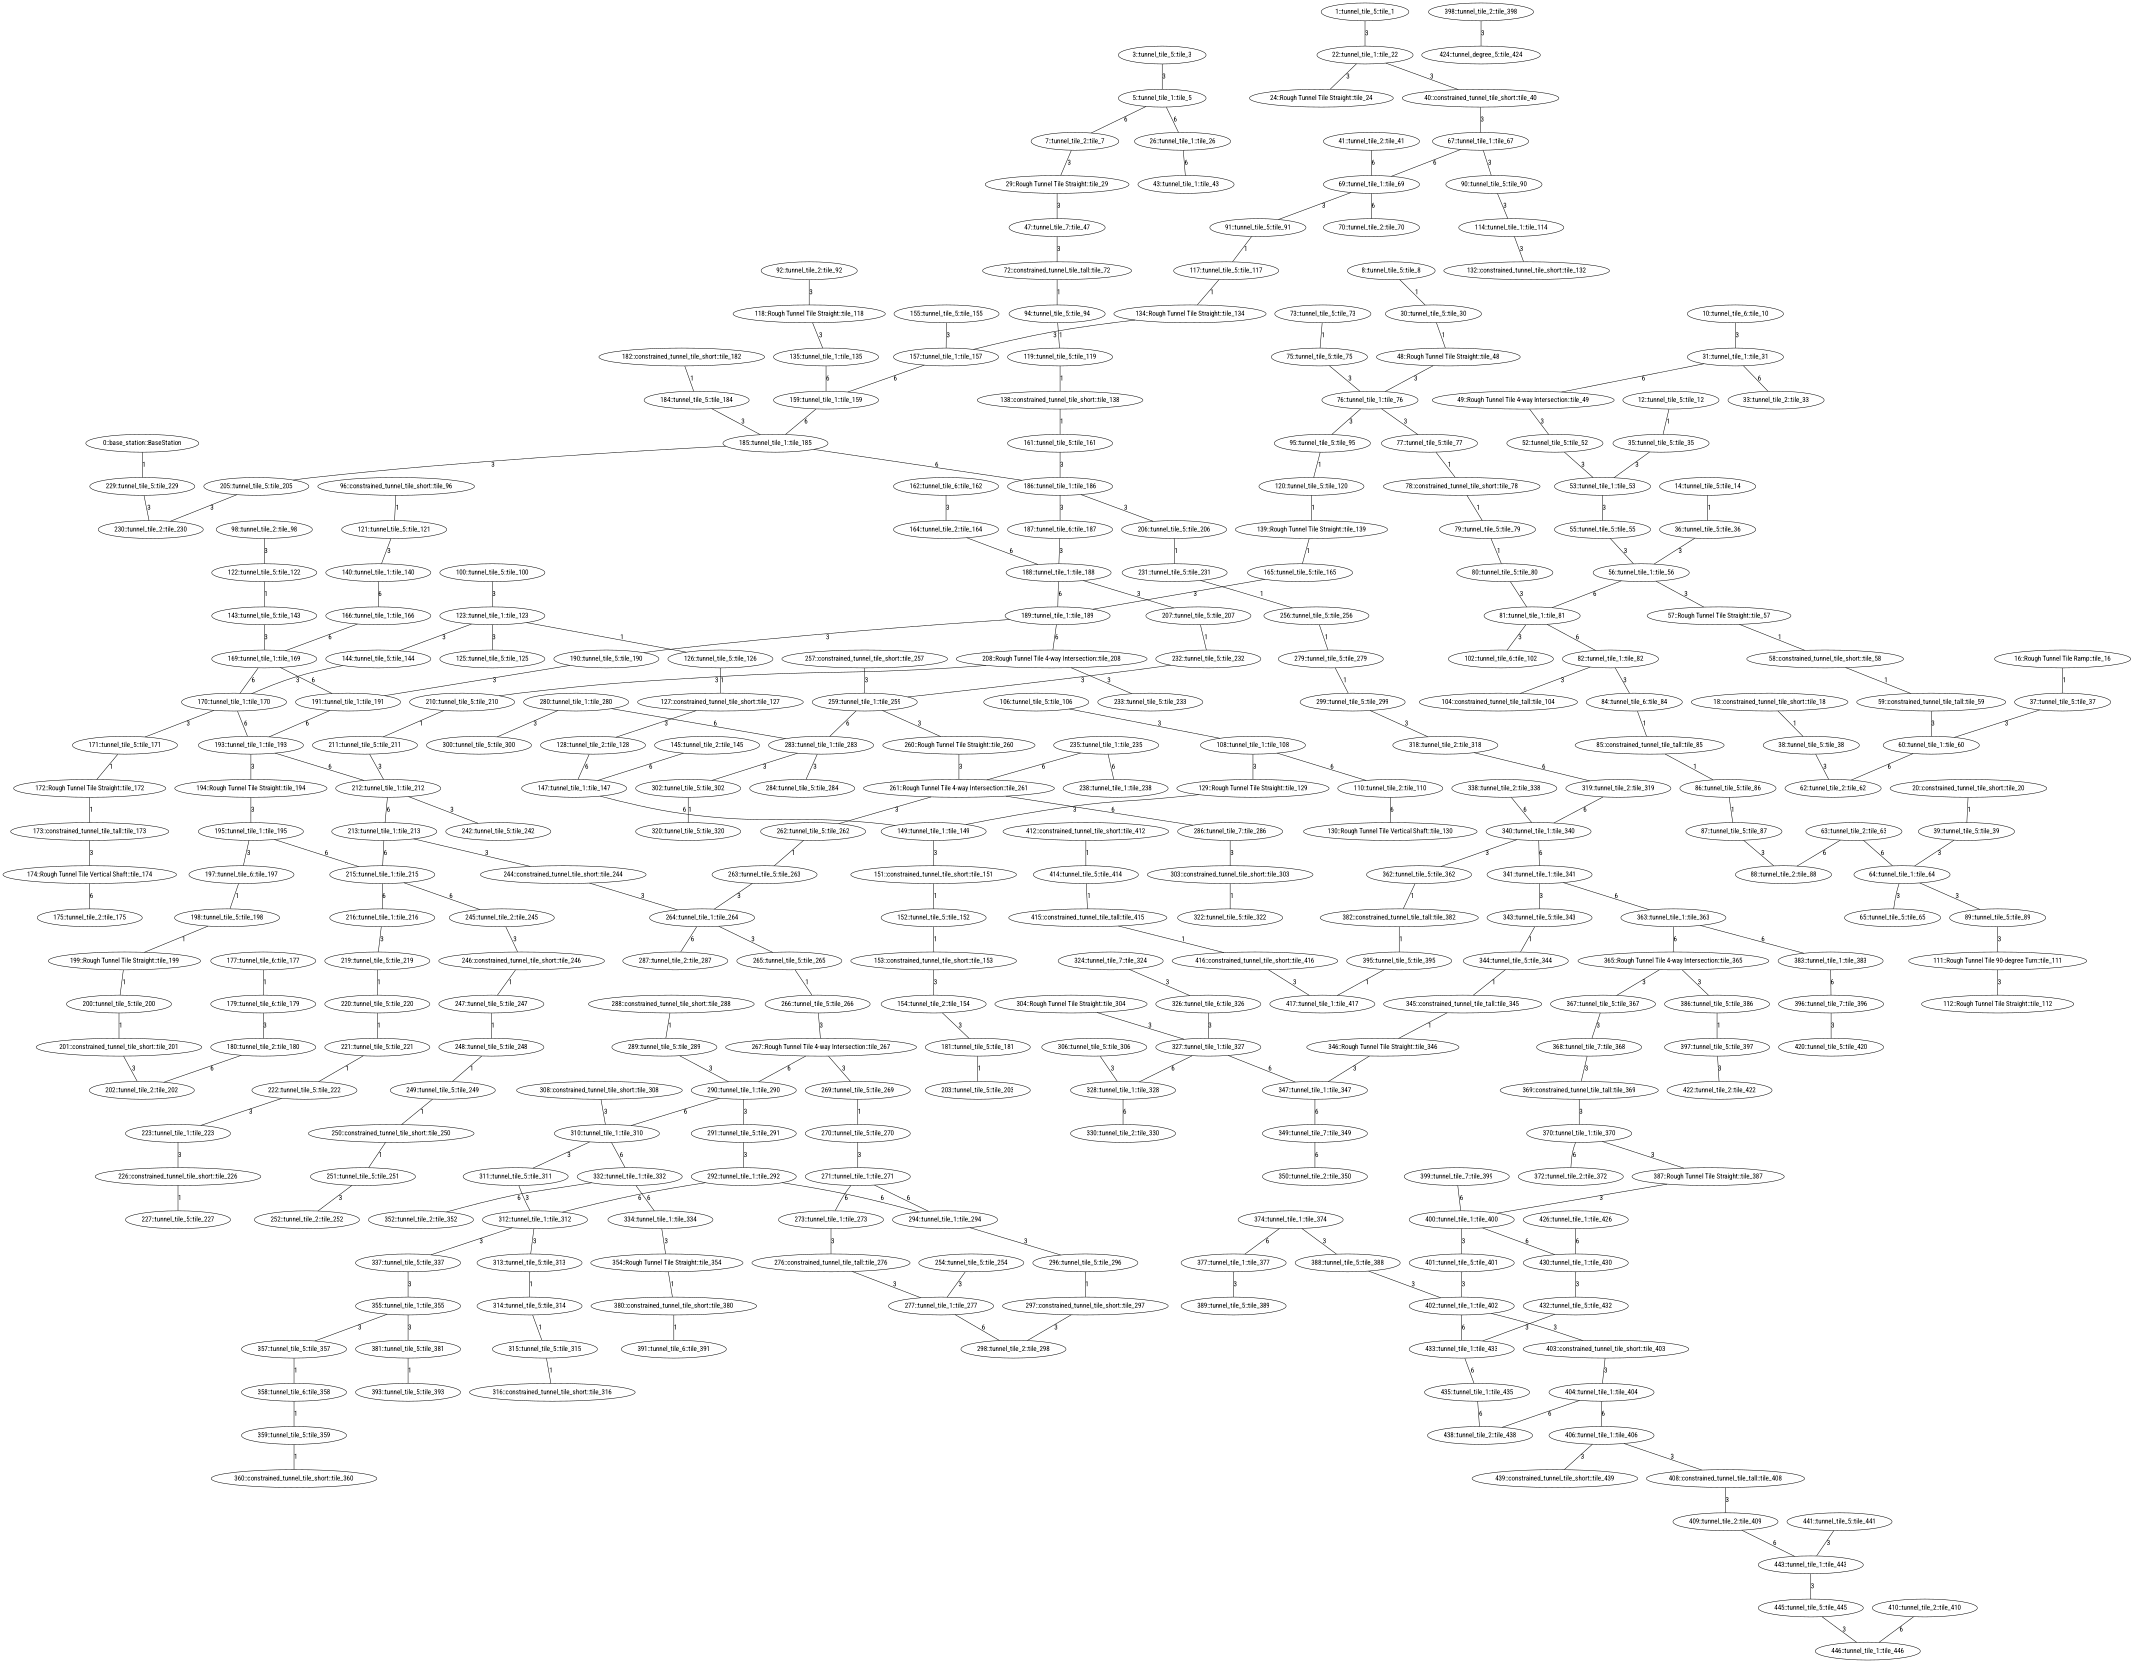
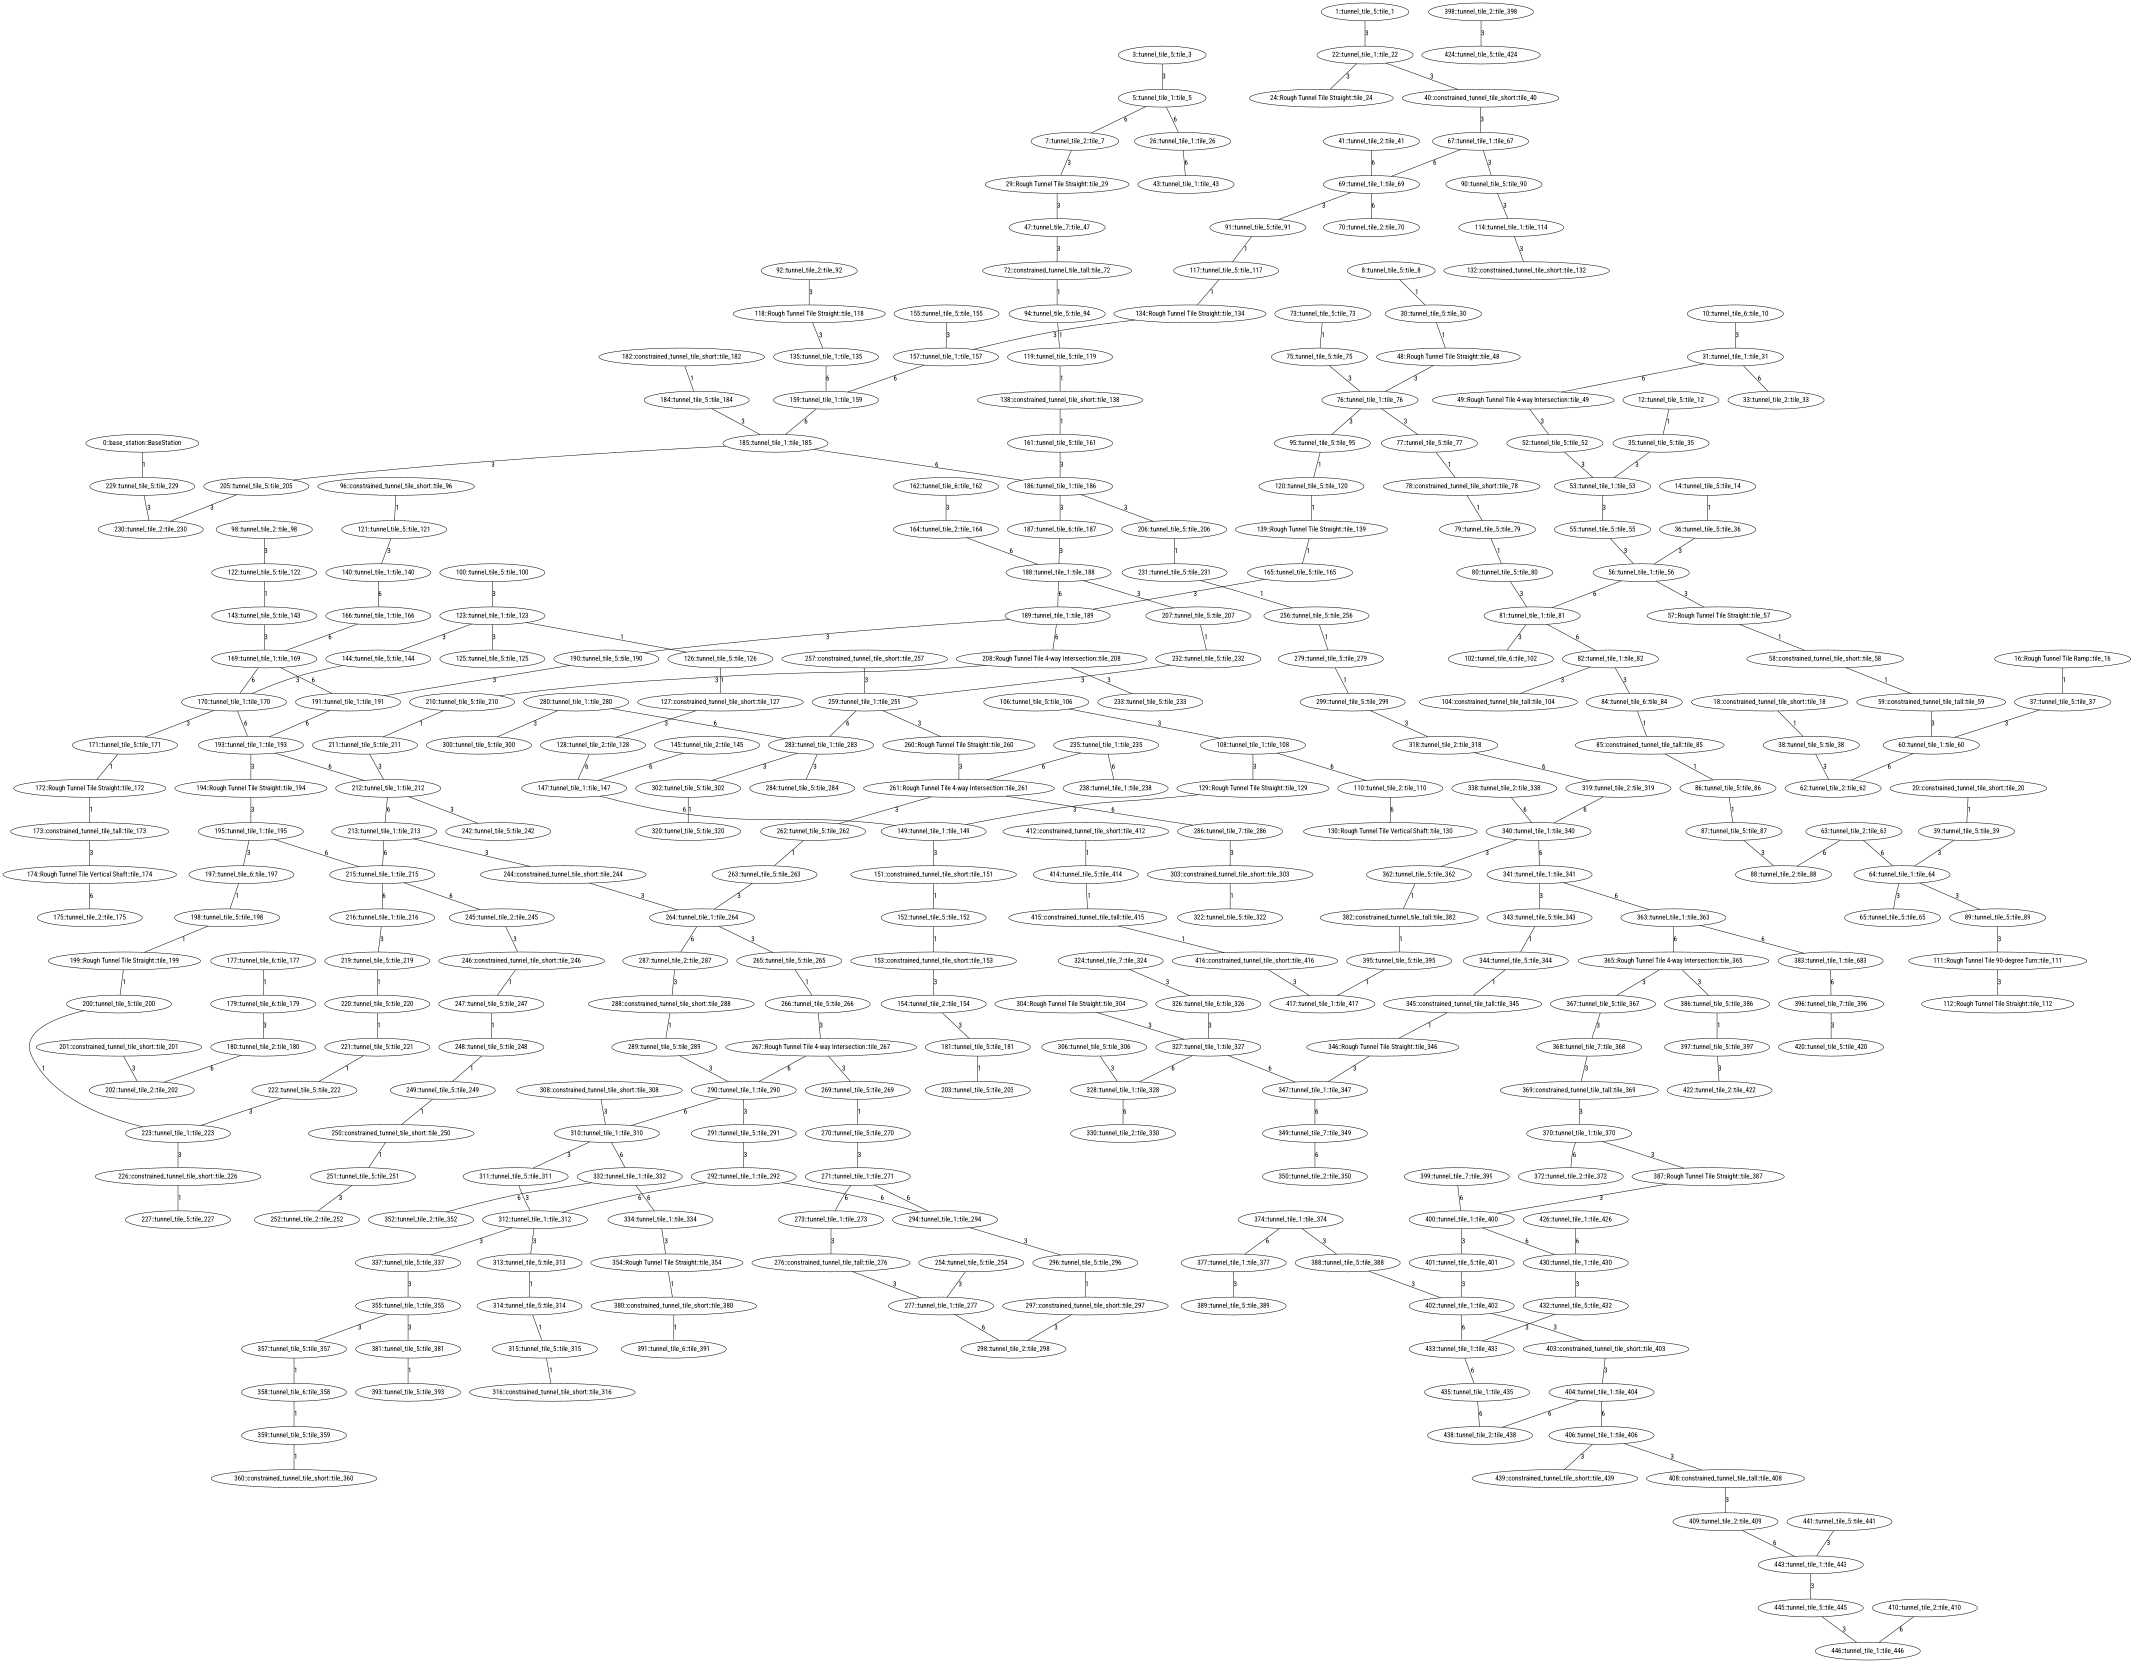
(1481, 55) -> (1481, 55)
(1831, 961) -> (1831, 961)
none -> (673, 982)
(119, 1026) -> (48, 1079)
